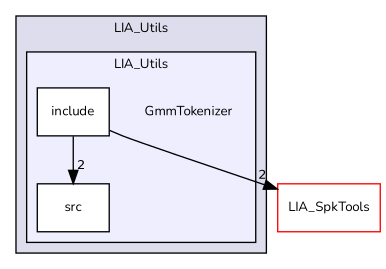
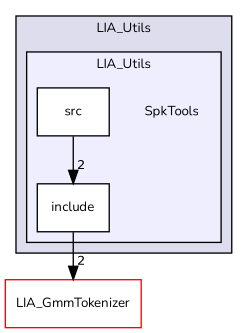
(189, 112) -> (172, 112)
(73, 153) -> (73, 153)
(329, 208) -> (73, 304)
